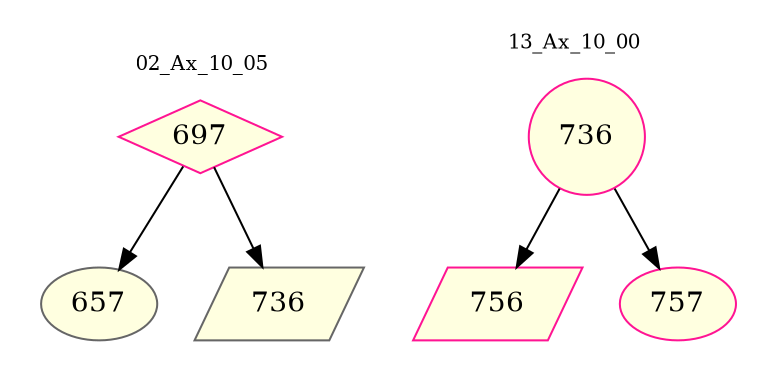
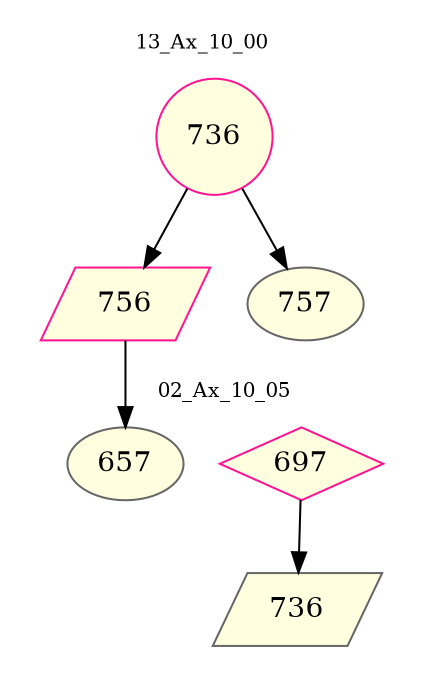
(157, 209) -> (125, 385)
(678, 304) -> (306, 304)
